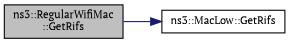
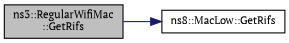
(223, 22) -> (223, 22)
